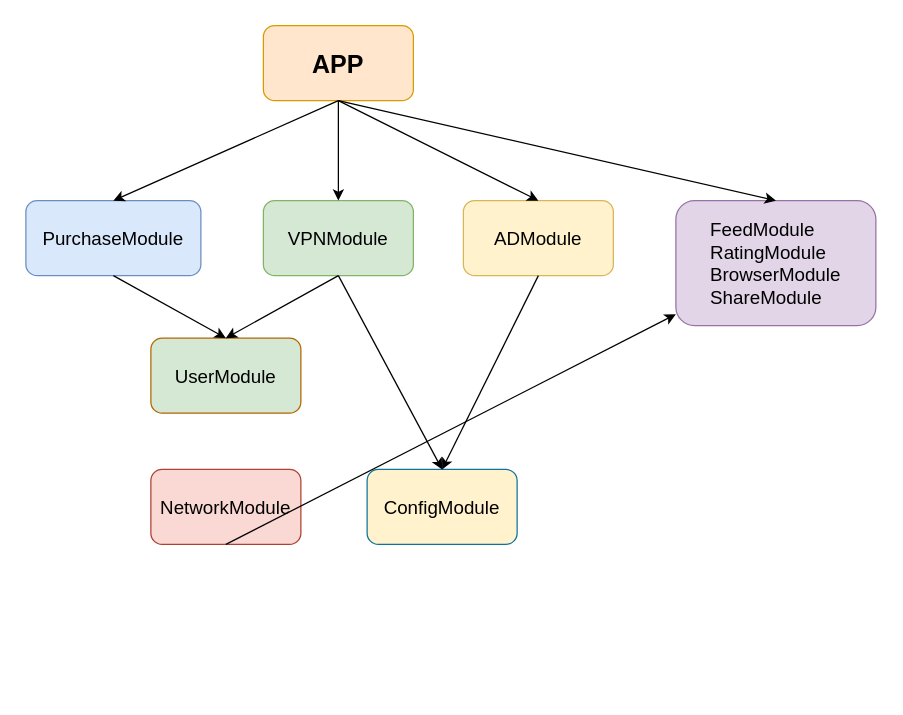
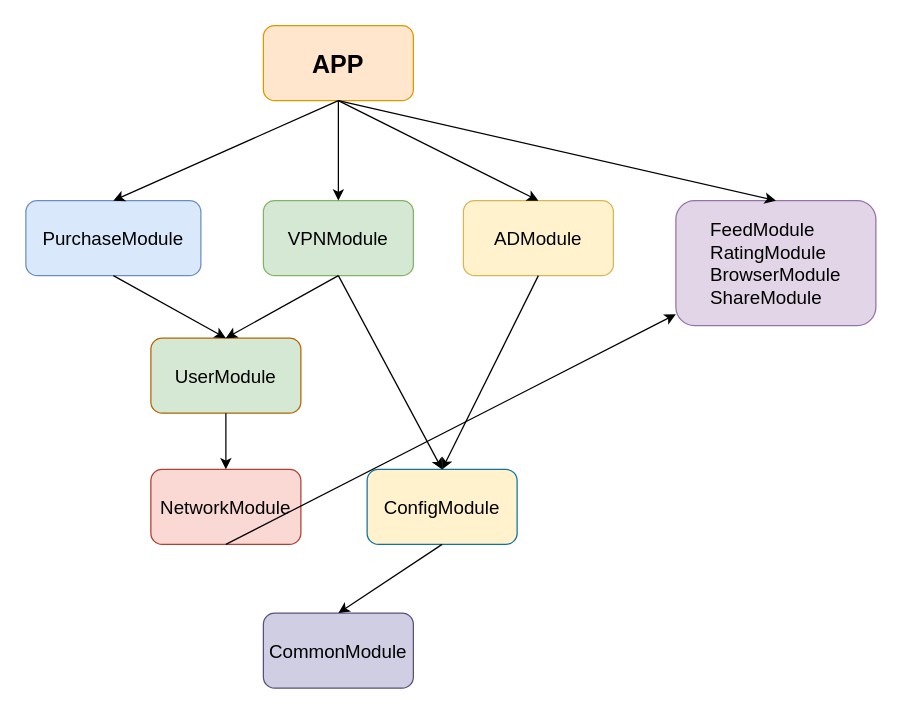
none -> (226, 437)
none -> (393, 577)
none -> (338, 651)
